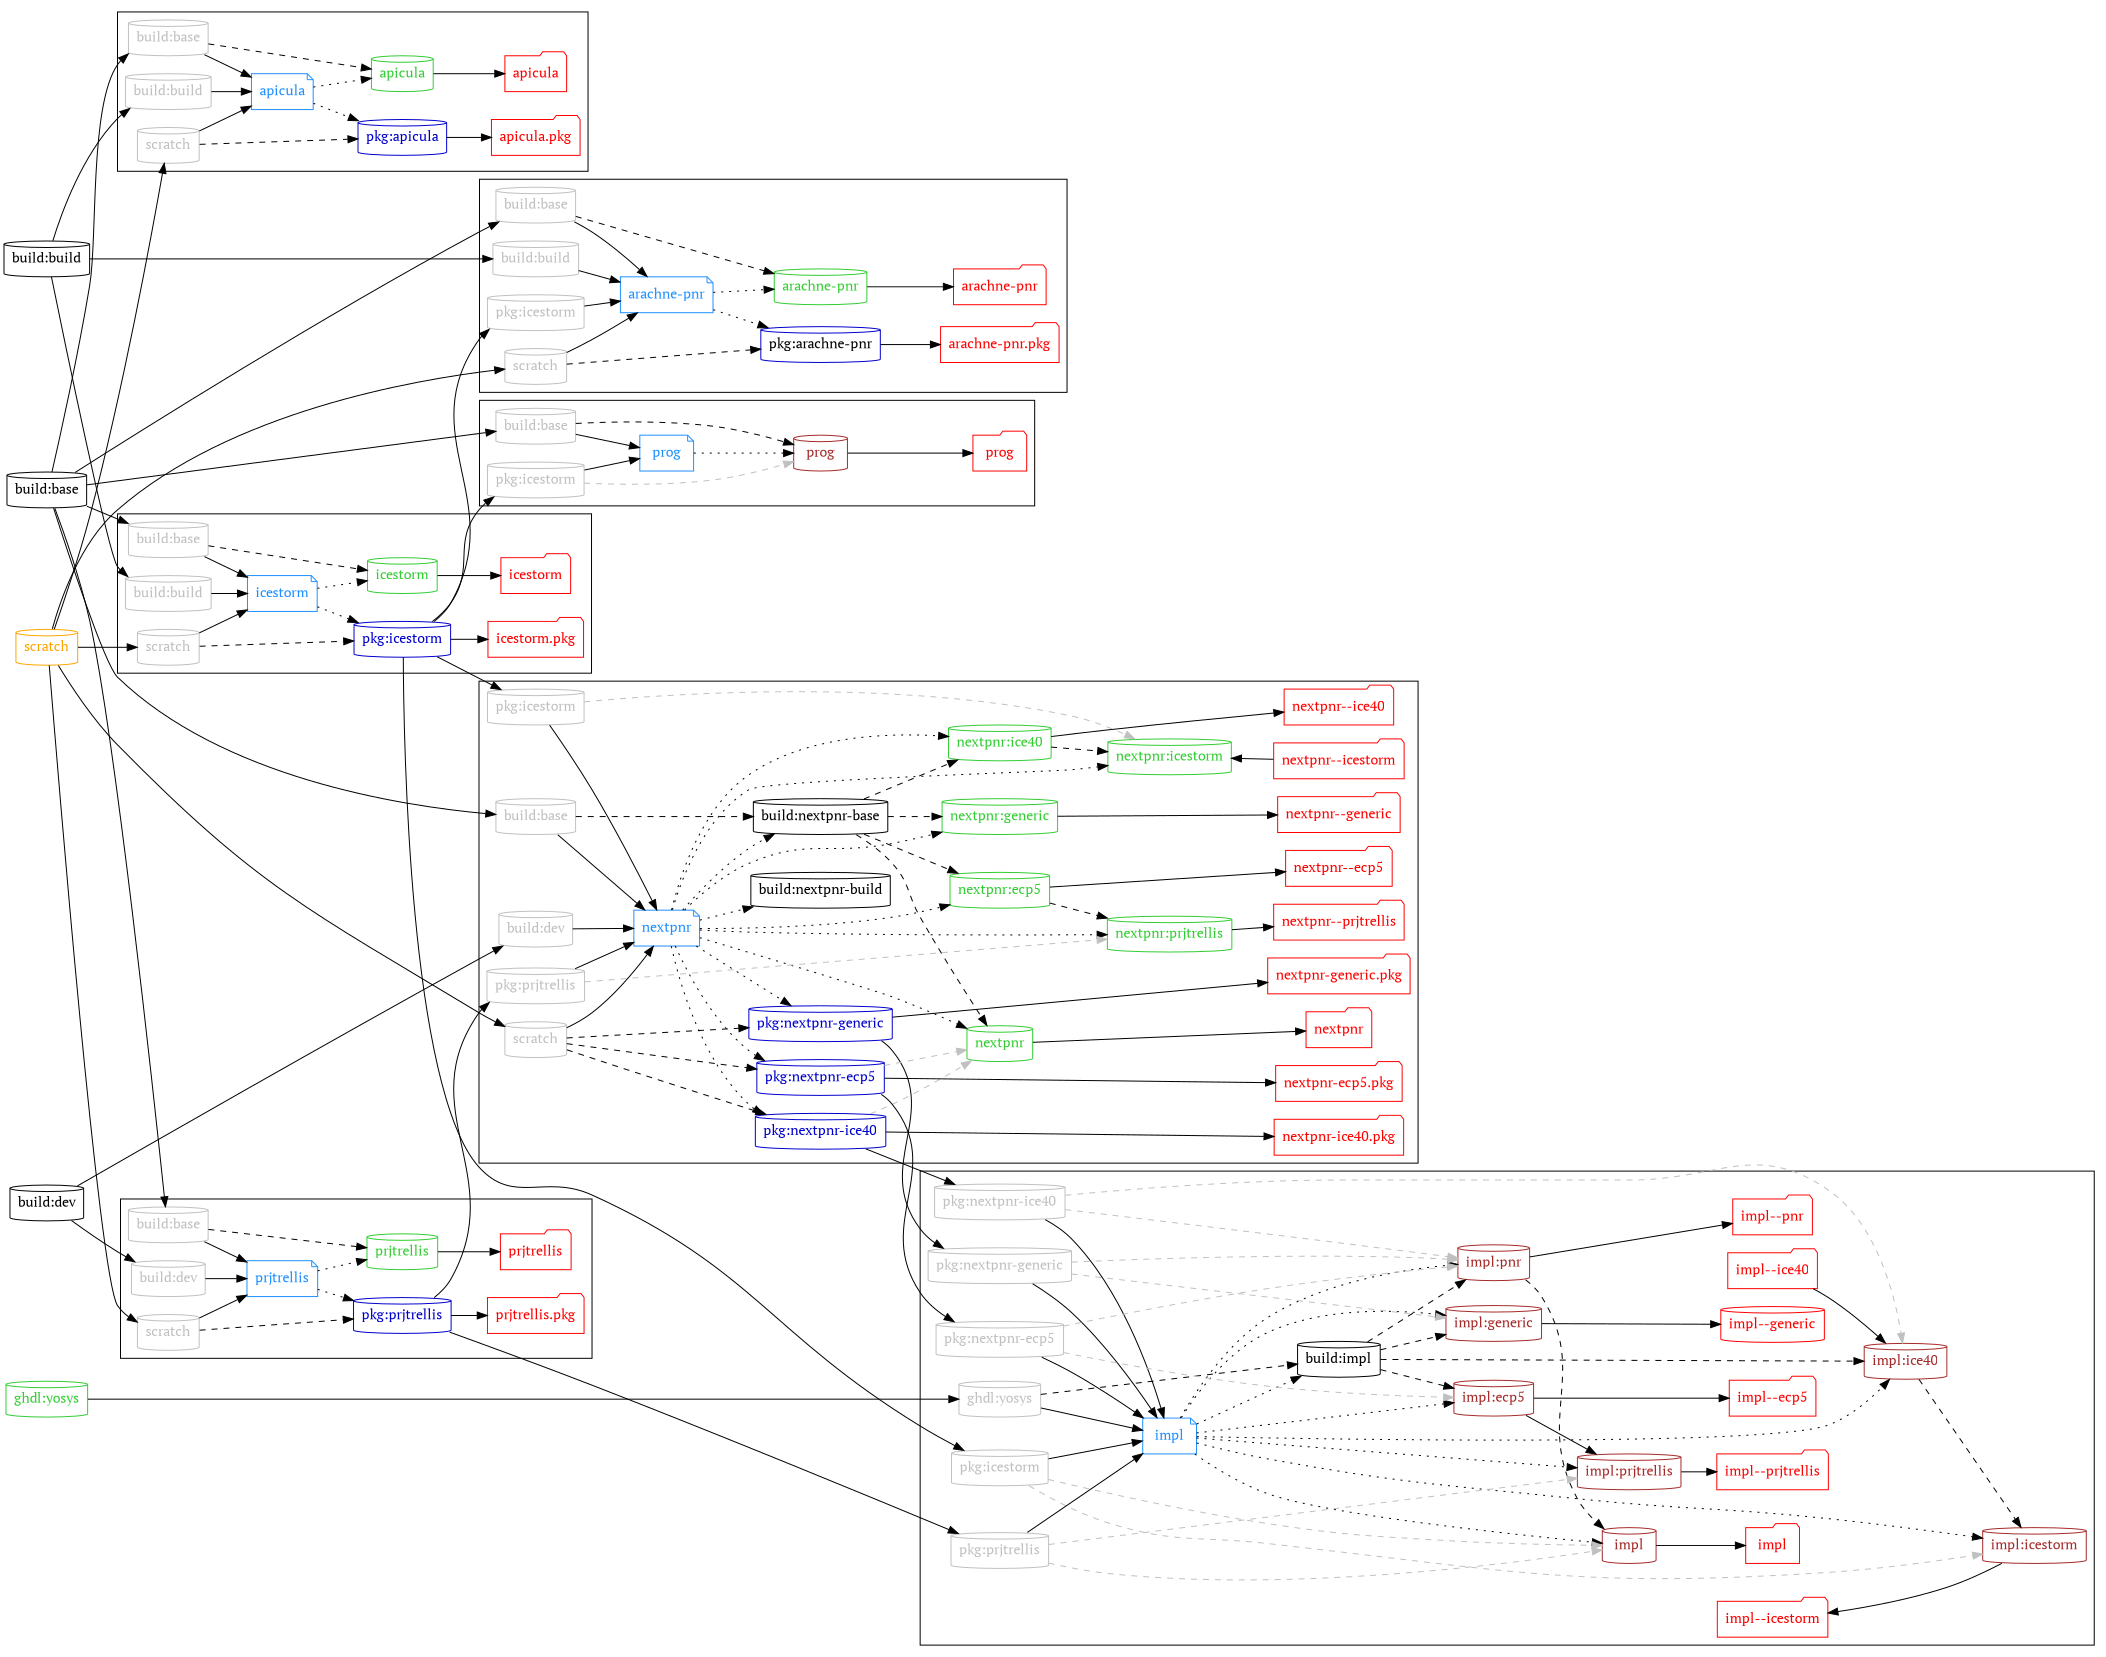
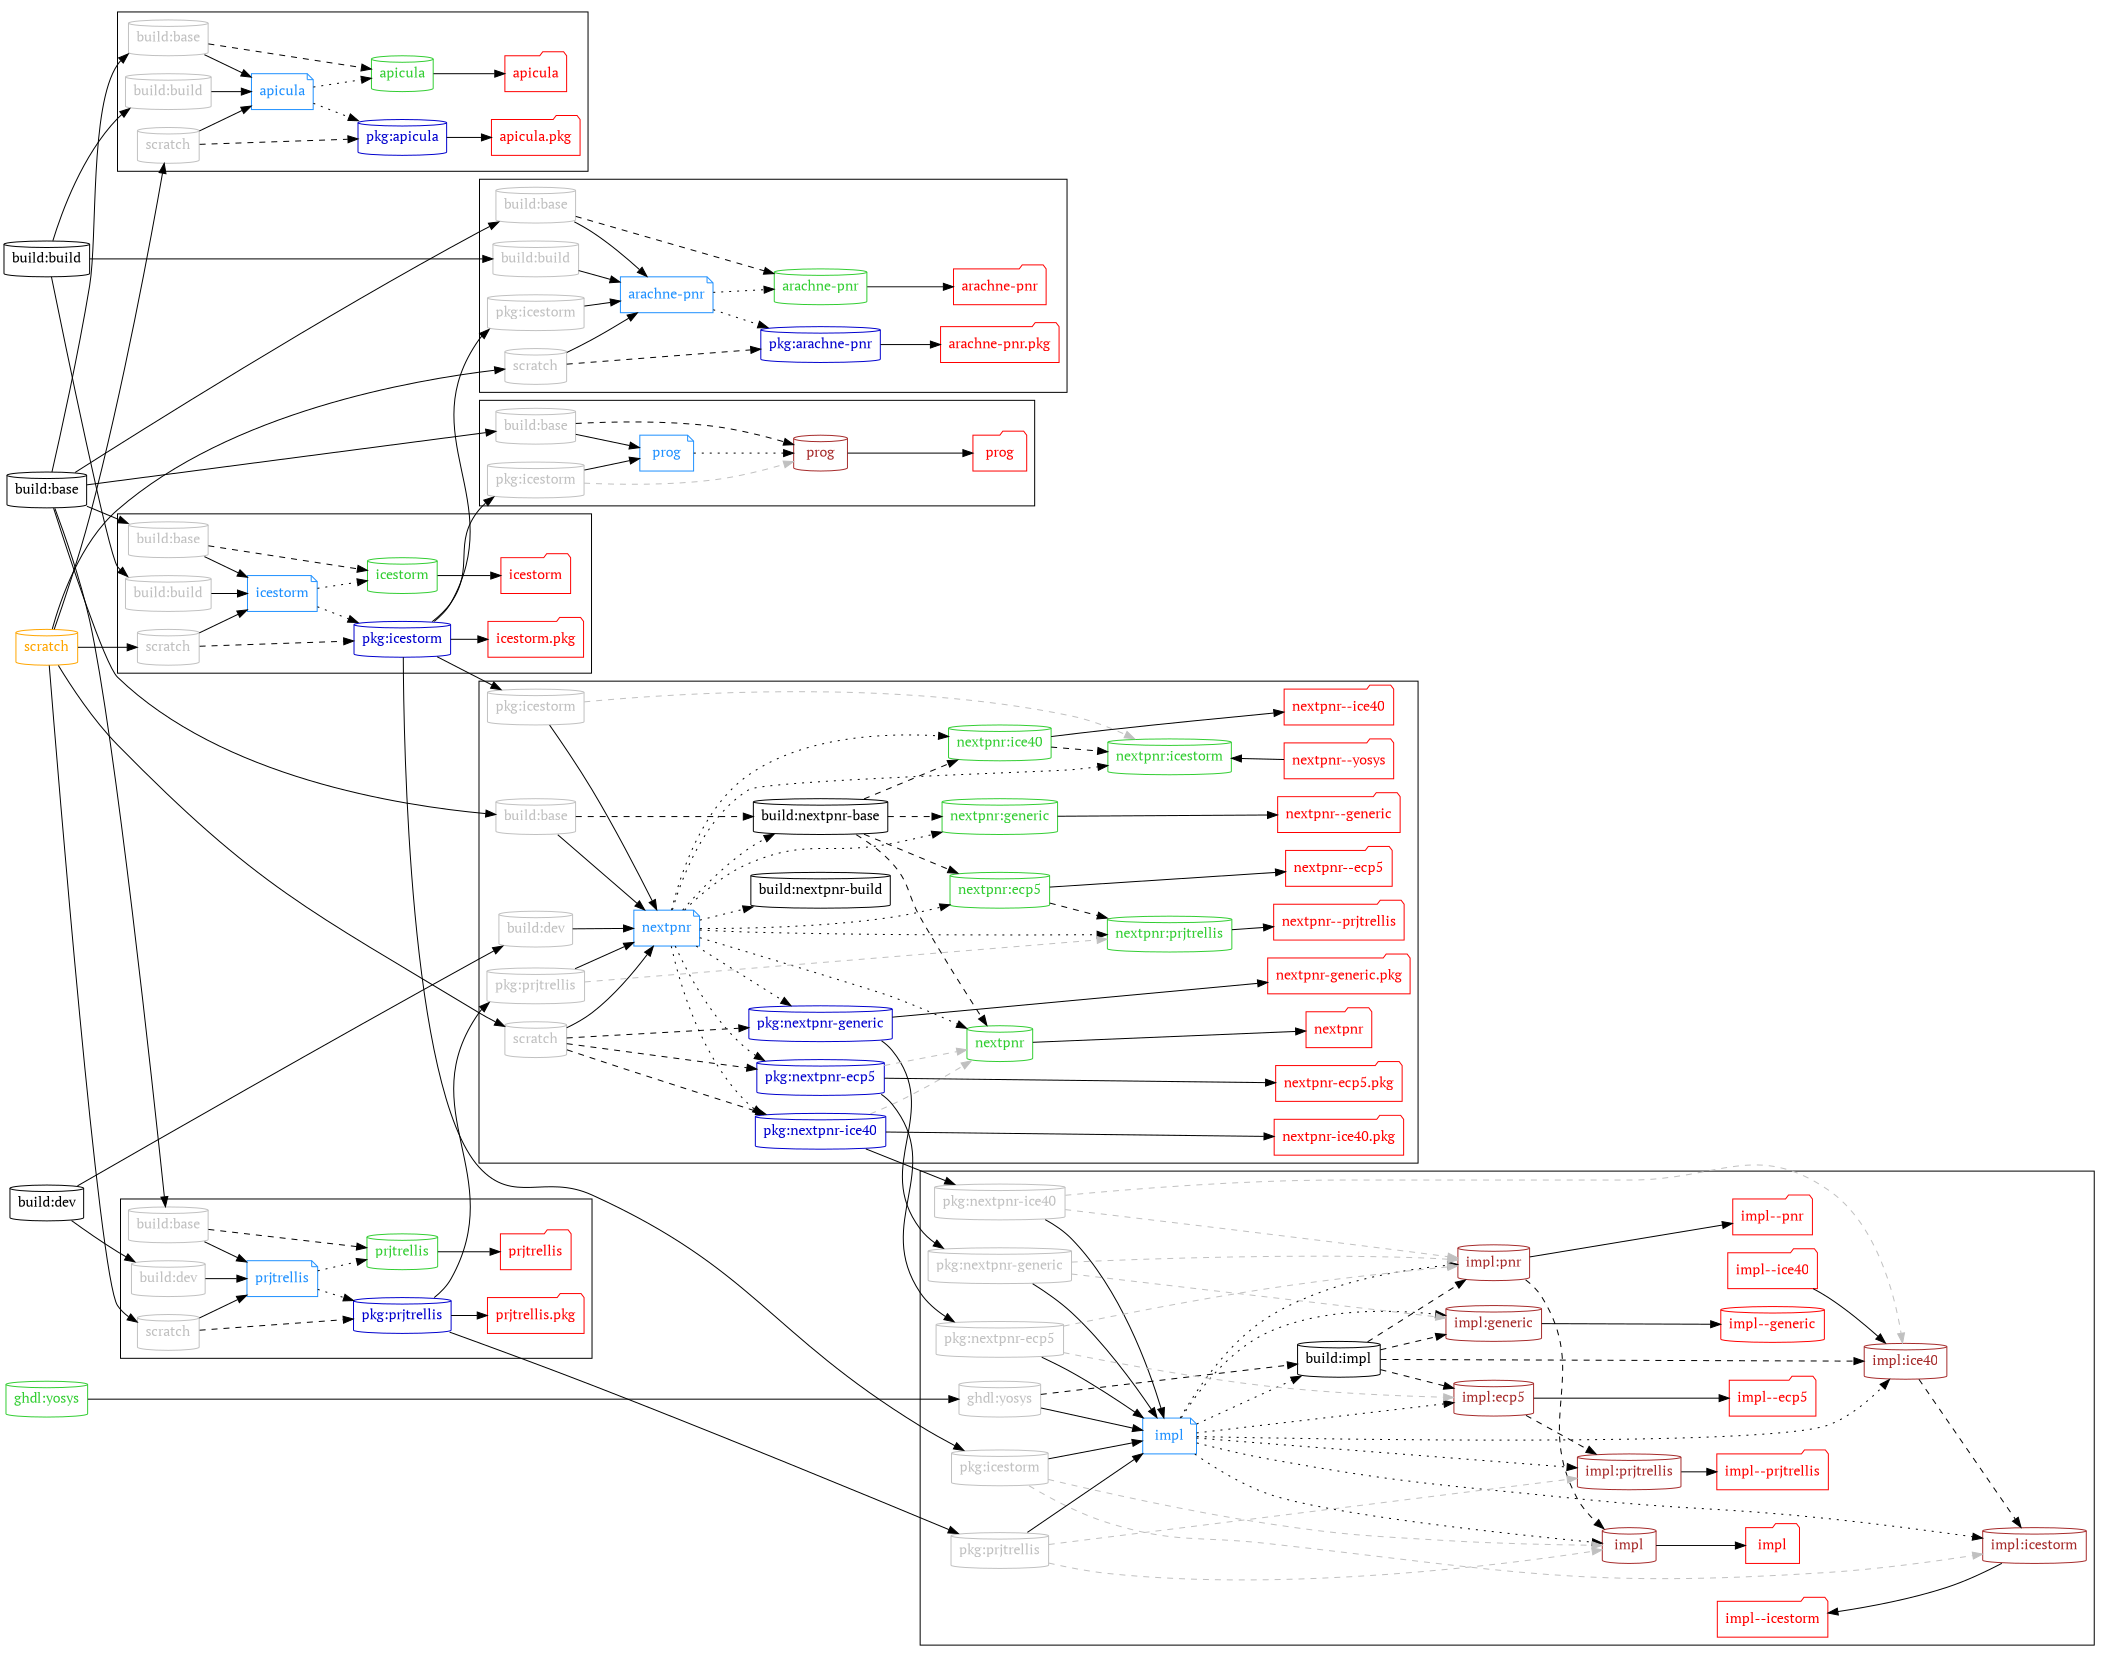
(821, 345) -> (821, 345)
(1339, 761) -> (1339, 761)
(1554, 1431) -> (1554, 1431)
